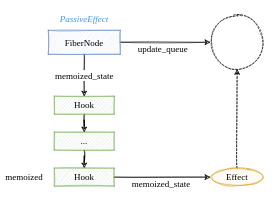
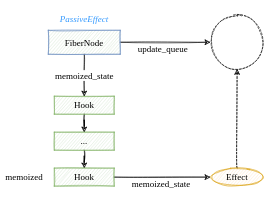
(84, 42) -> (84, 42)
